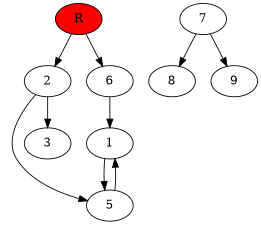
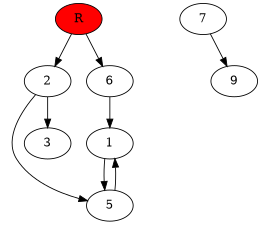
(172, 81) -> none
